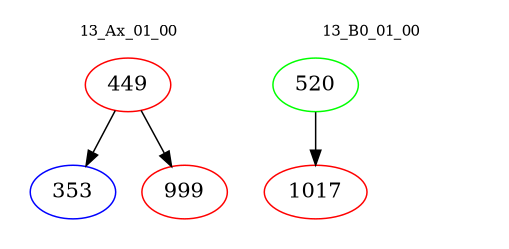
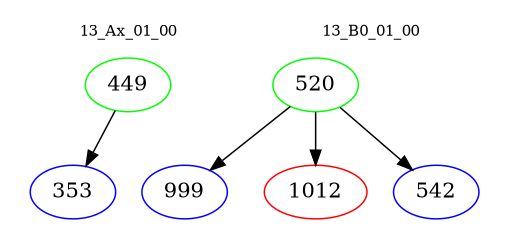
(128, 85) -> (128, 85)
(153, 132) -> (261, 129)
(185, 192) -> (185, 192)
(316, 192) -> (316, 192)
none -> (436, 192)
